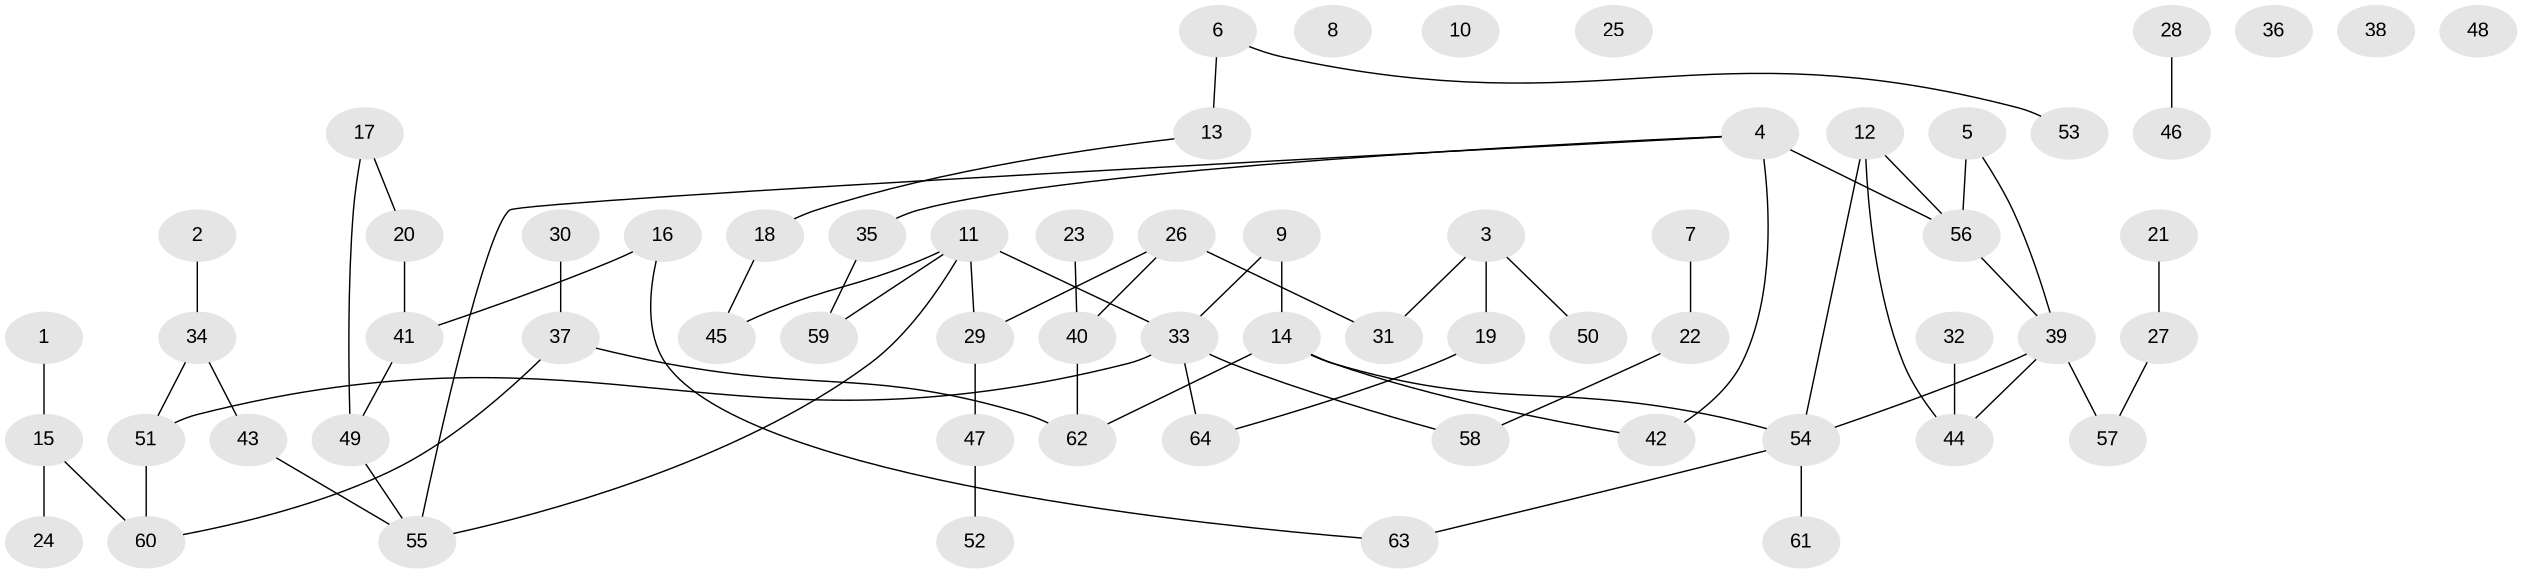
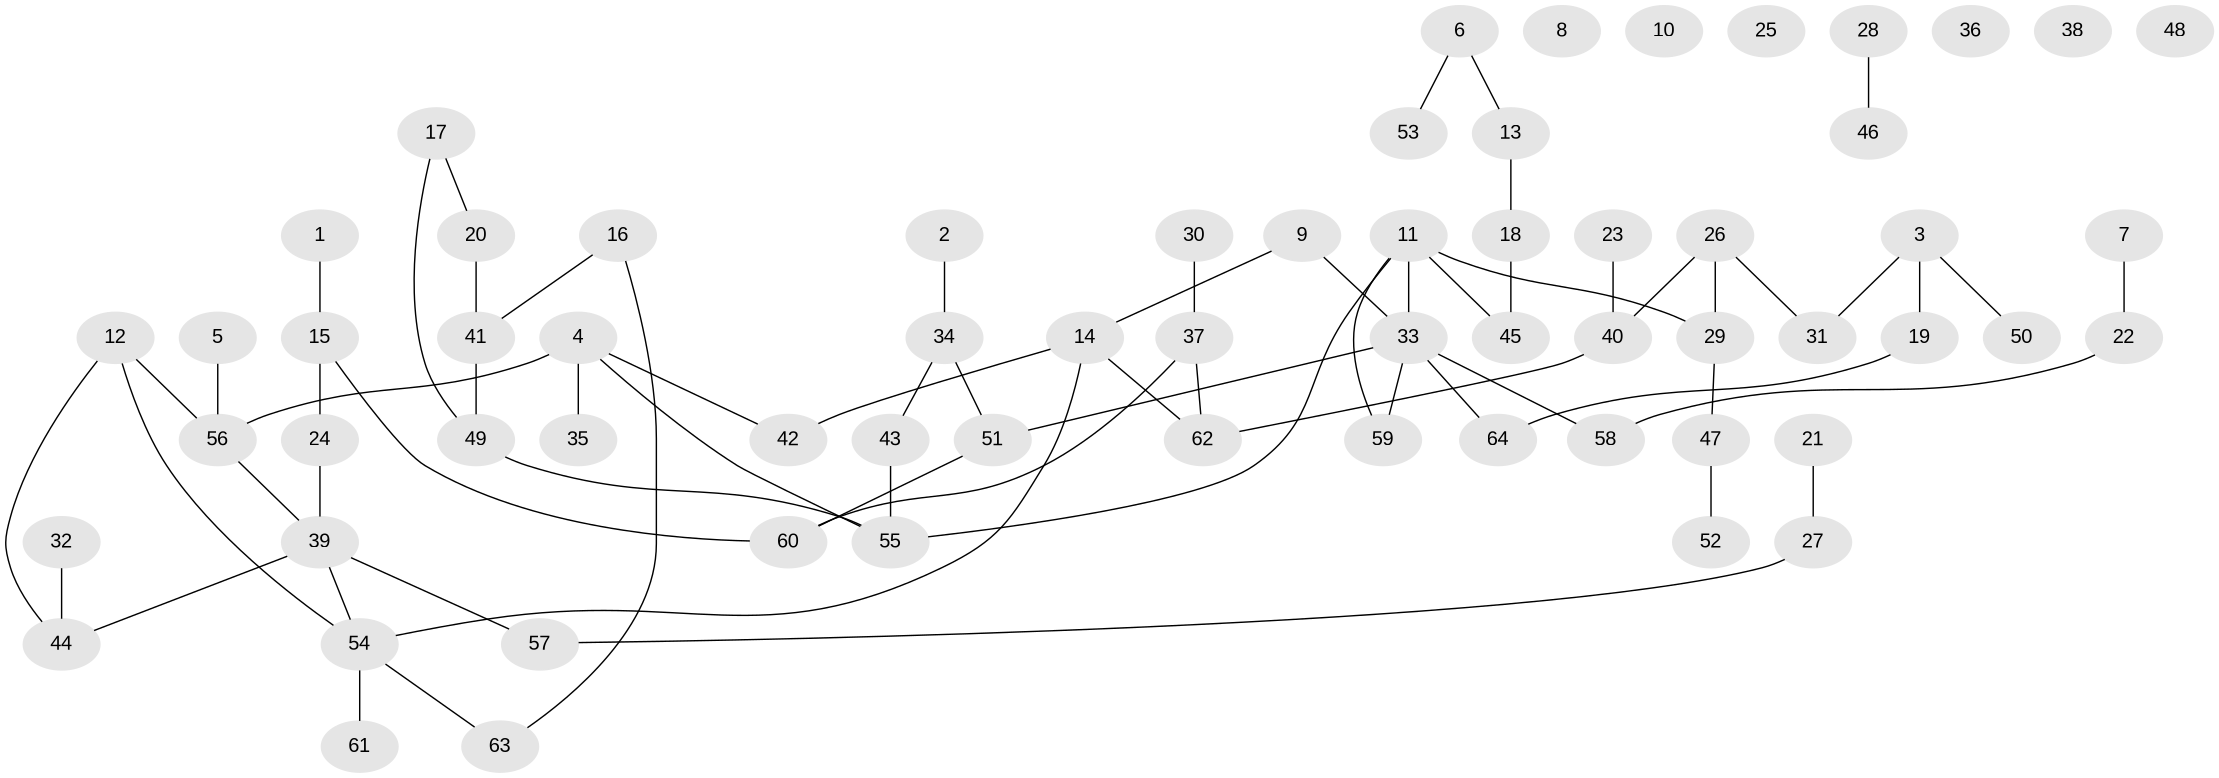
(2022, 232) -> (320, 491)
(848, 276) -> (1396, 389)
